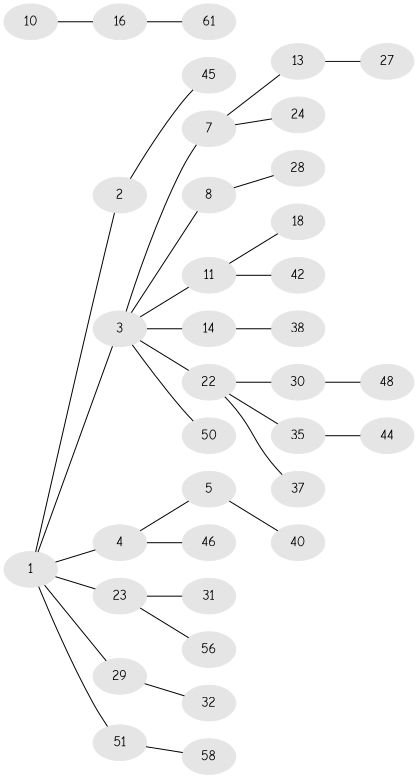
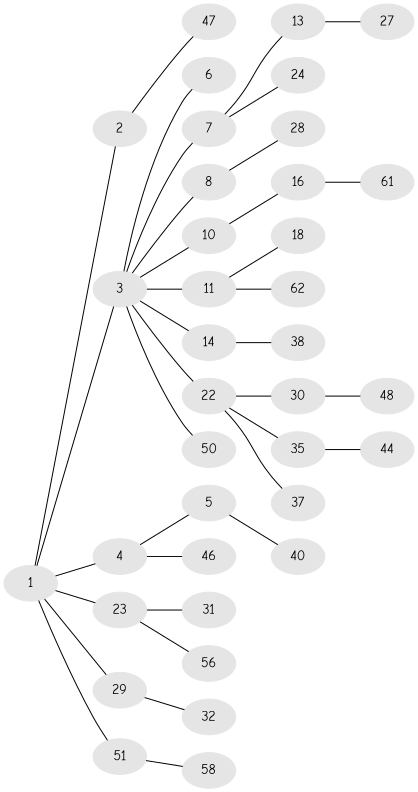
(209, 75) -> (209, 22)
none -> (209, 75)
none -> (164, 262)
(298, 275) -> (298, 289)
